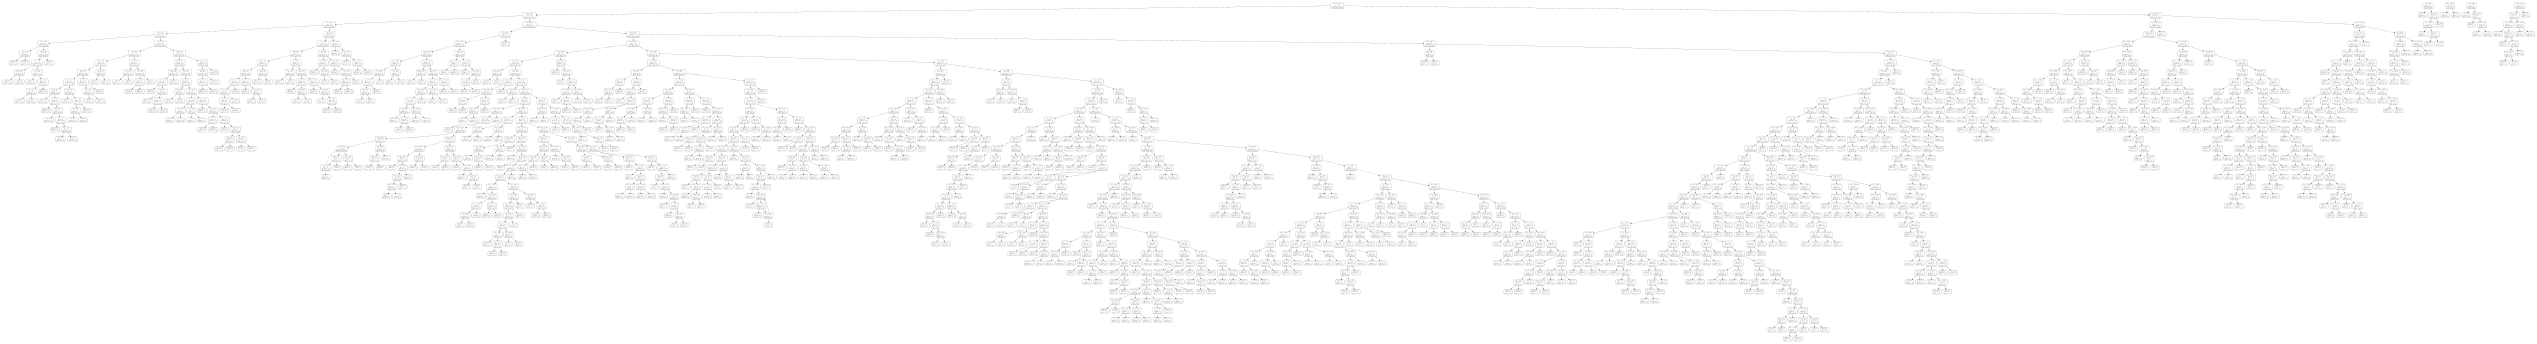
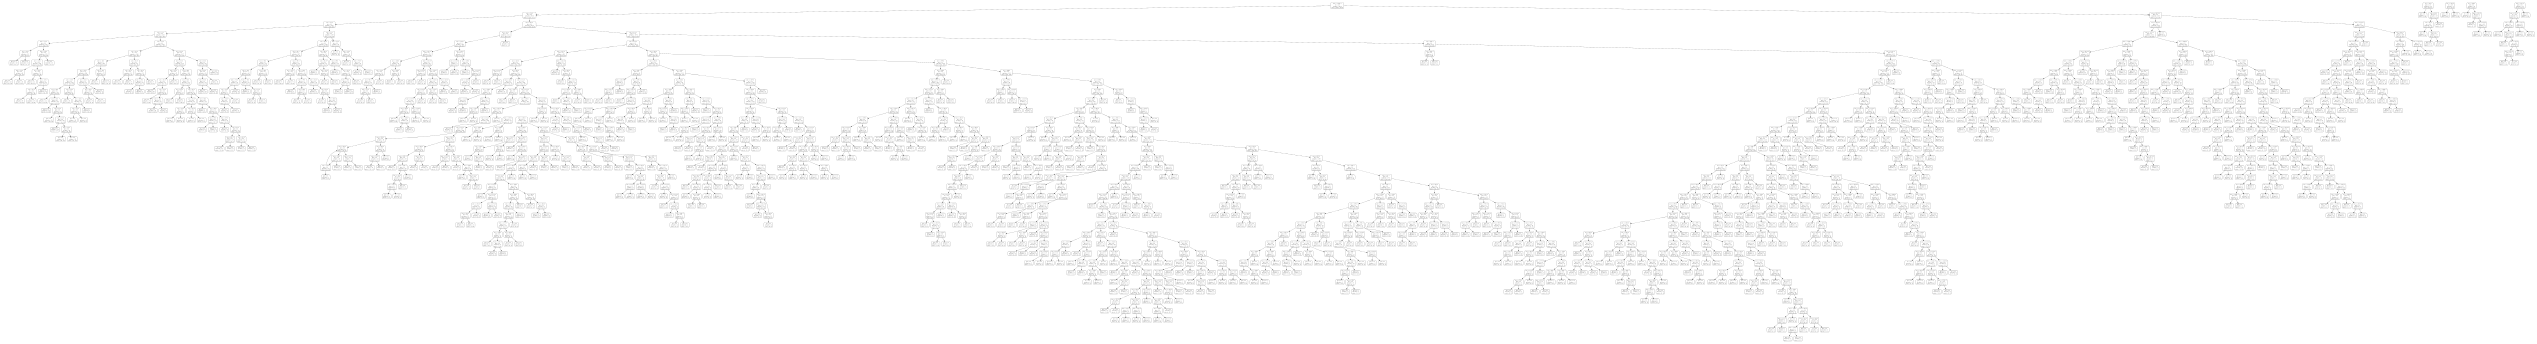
(522, 111) -> none
